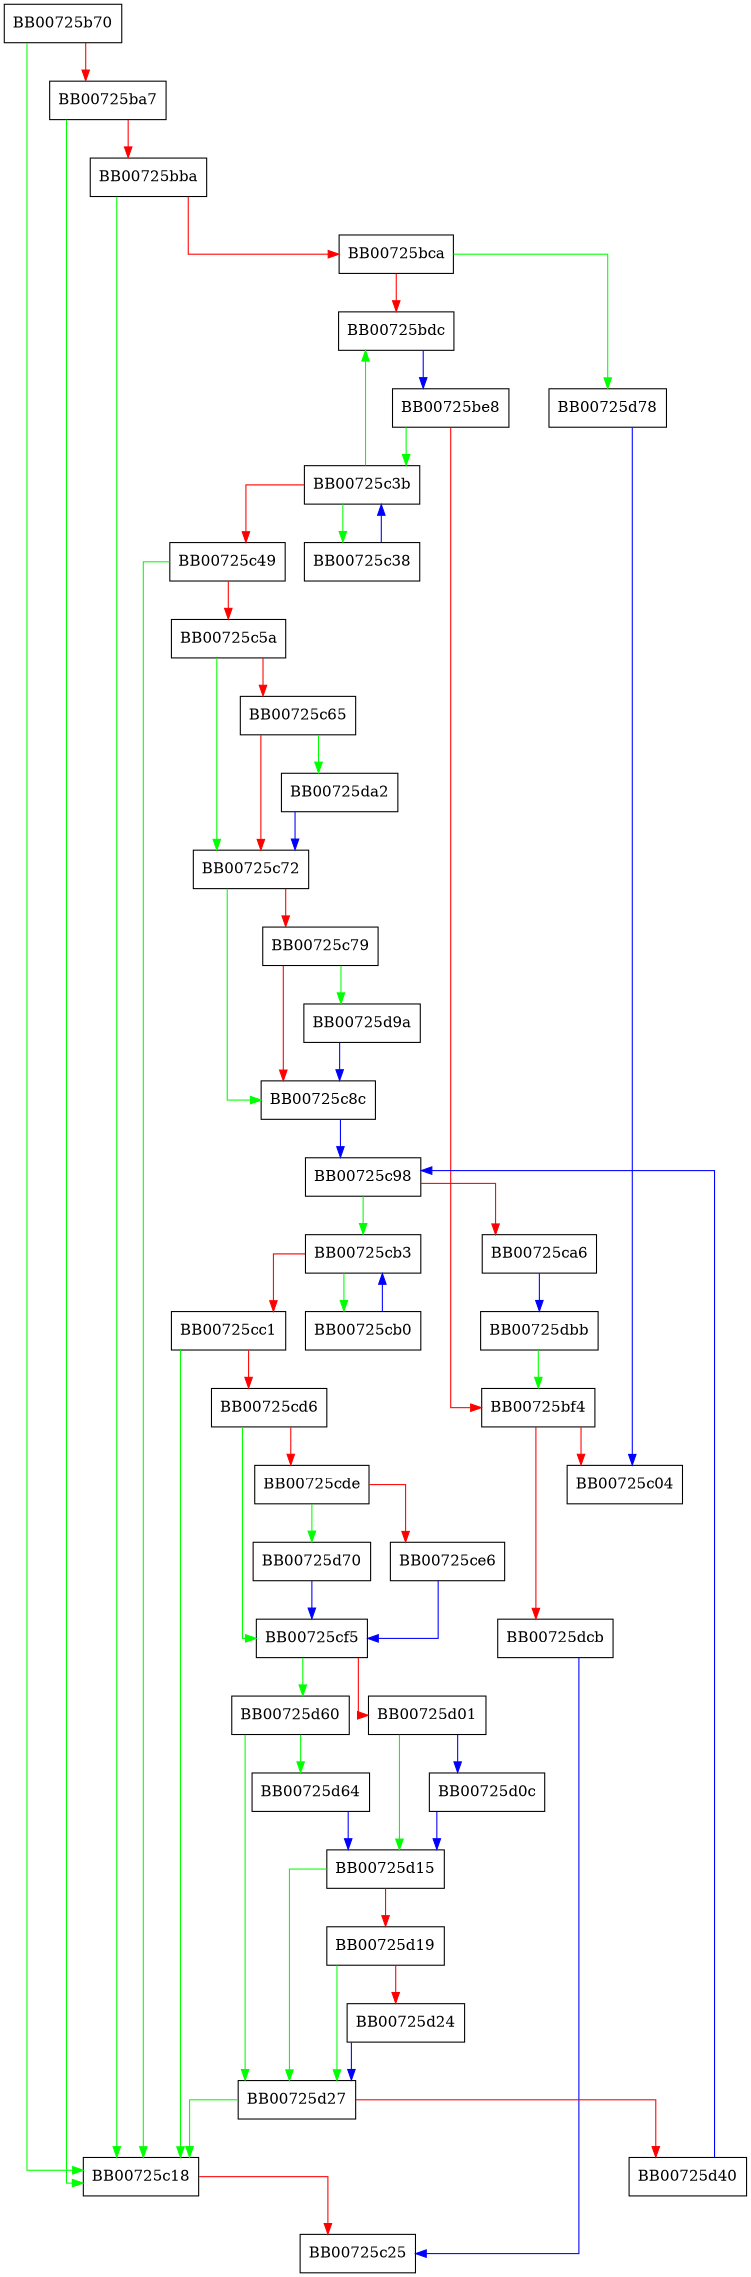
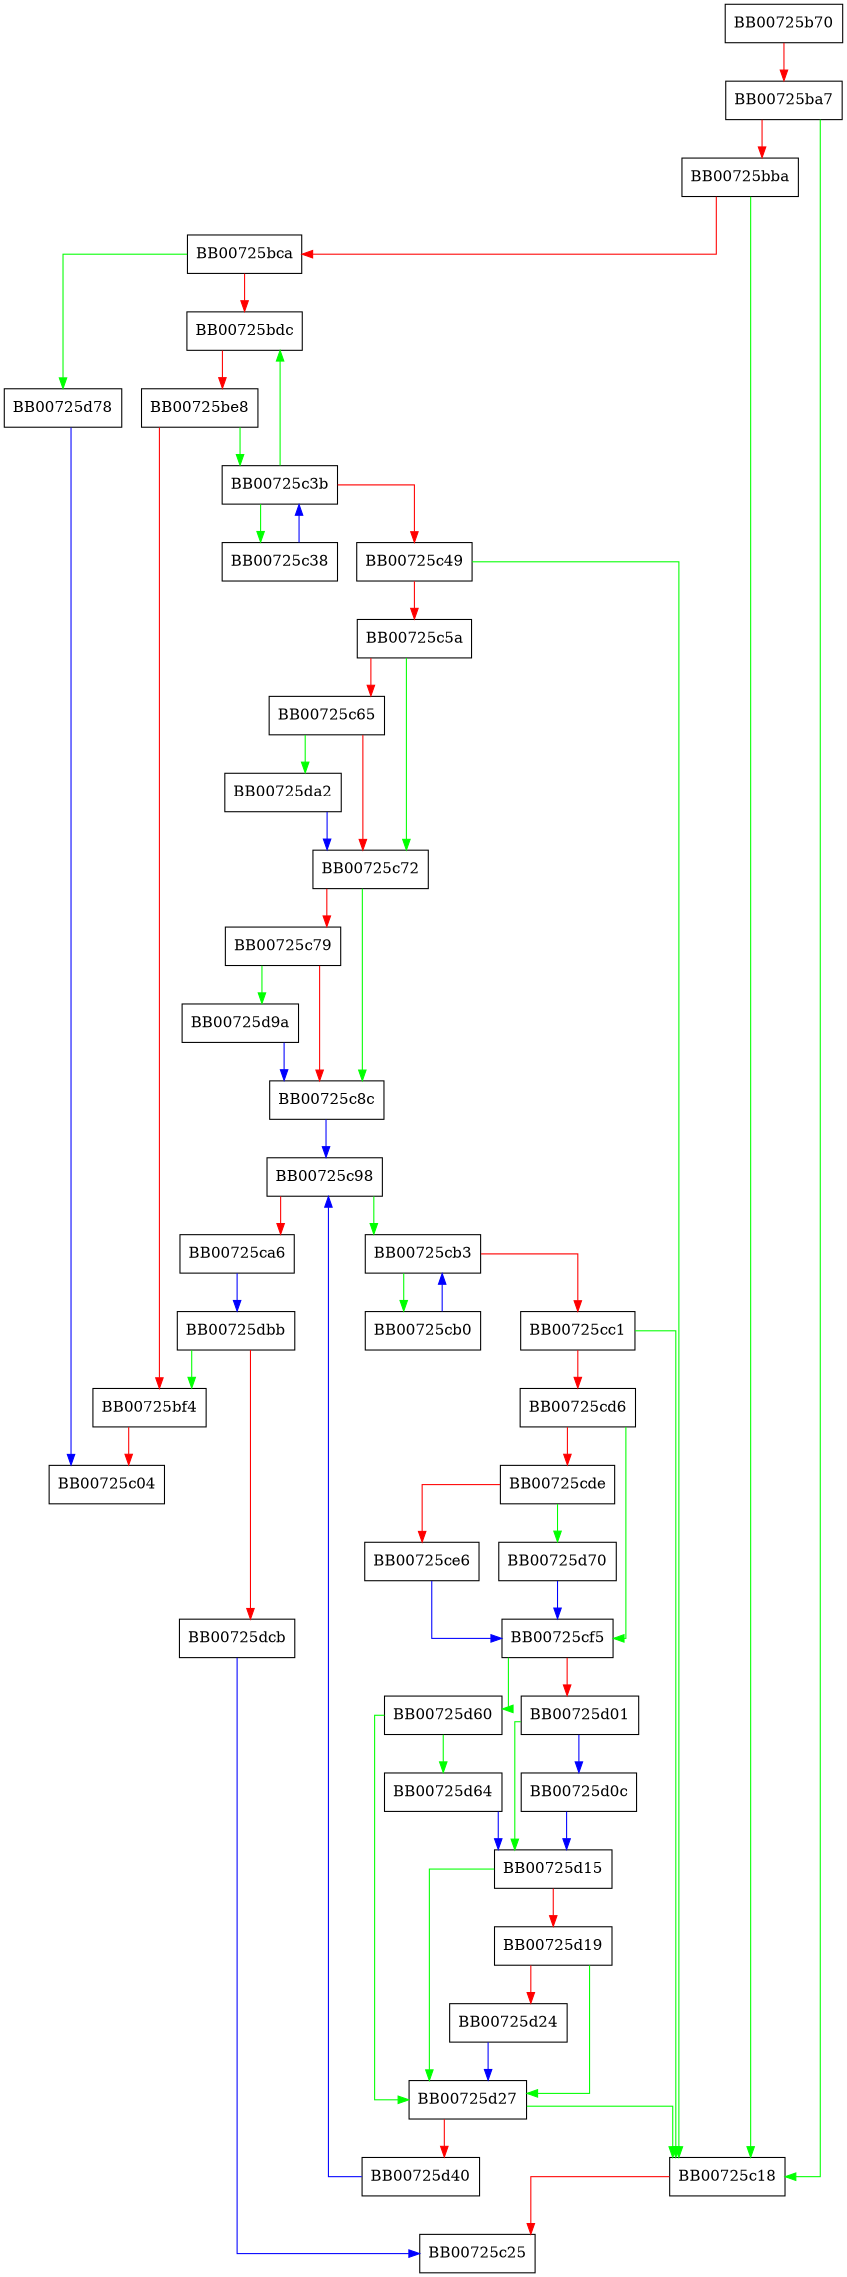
(423, 364) -> (222, 364)
(27, 1129) -> none
(536, 1518) -> (250, 1479)
